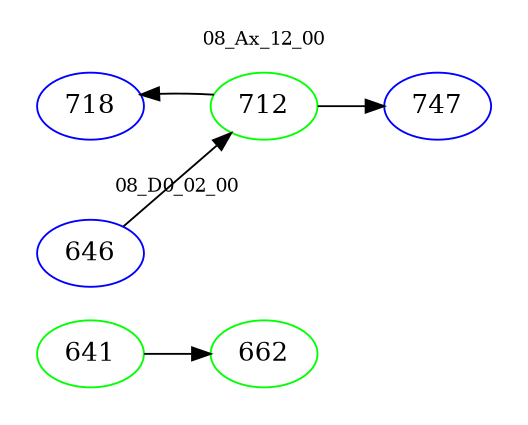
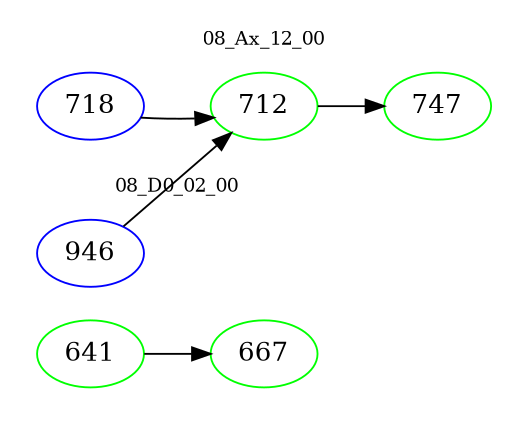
(187, 94) -> (168, 119)
(438, 106) -> (438, 106)
(91, 253) -> (91, 253)
(264, 354) -> (264, 354)
